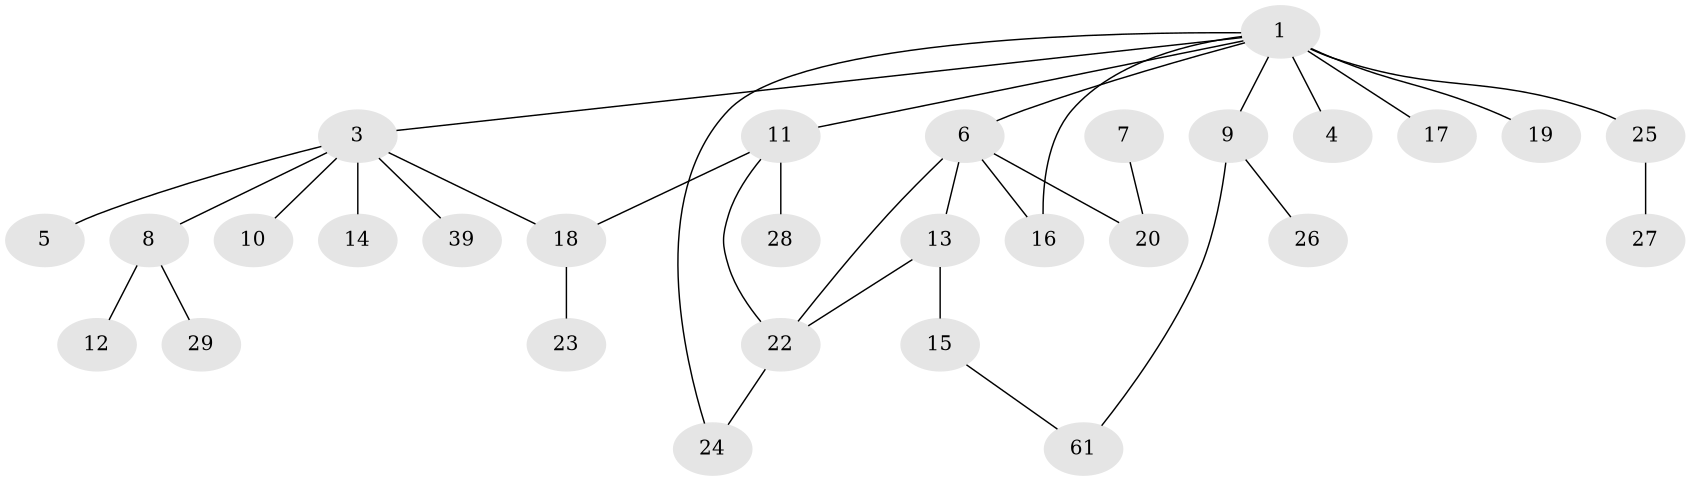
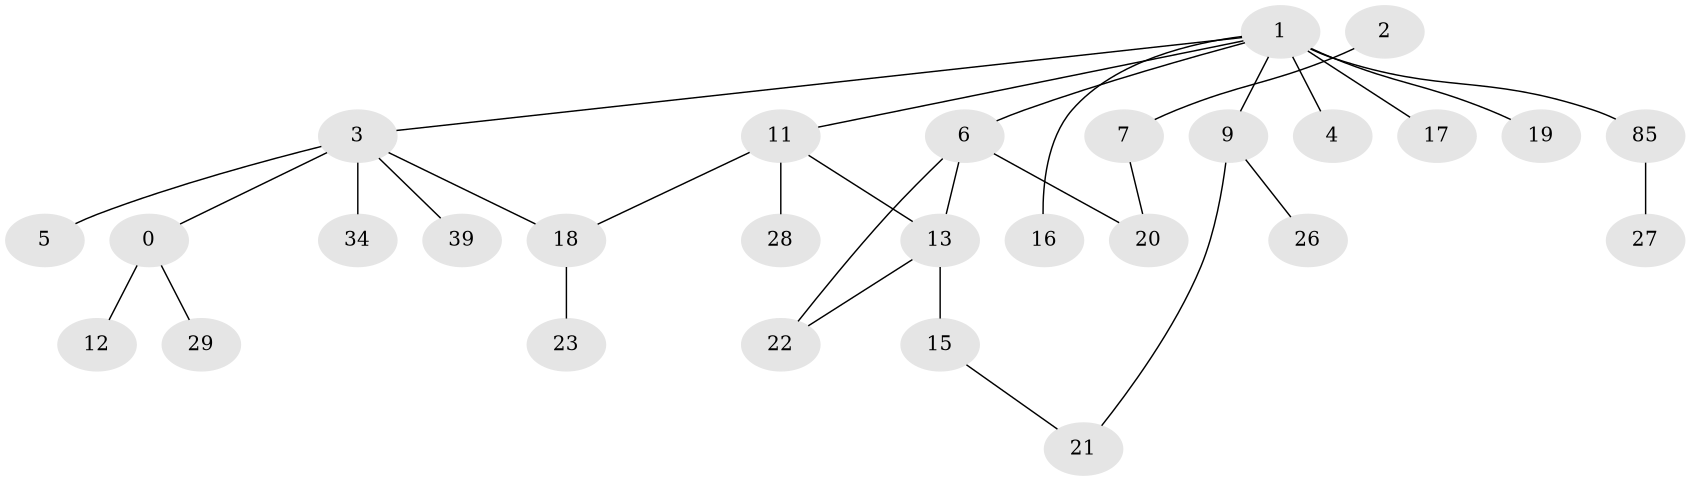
none -> (1385, 32)
(1646, 136) -> (1646, 136)
(1005, 188) -> none
(149, 240) -> (149, 240)
(254, 240) -> none
(358, 240) -> (358, 240)
(724, 240) -> (861, 188)
(713, 449) -> none
(1084, 449) -> (1084, 449)
